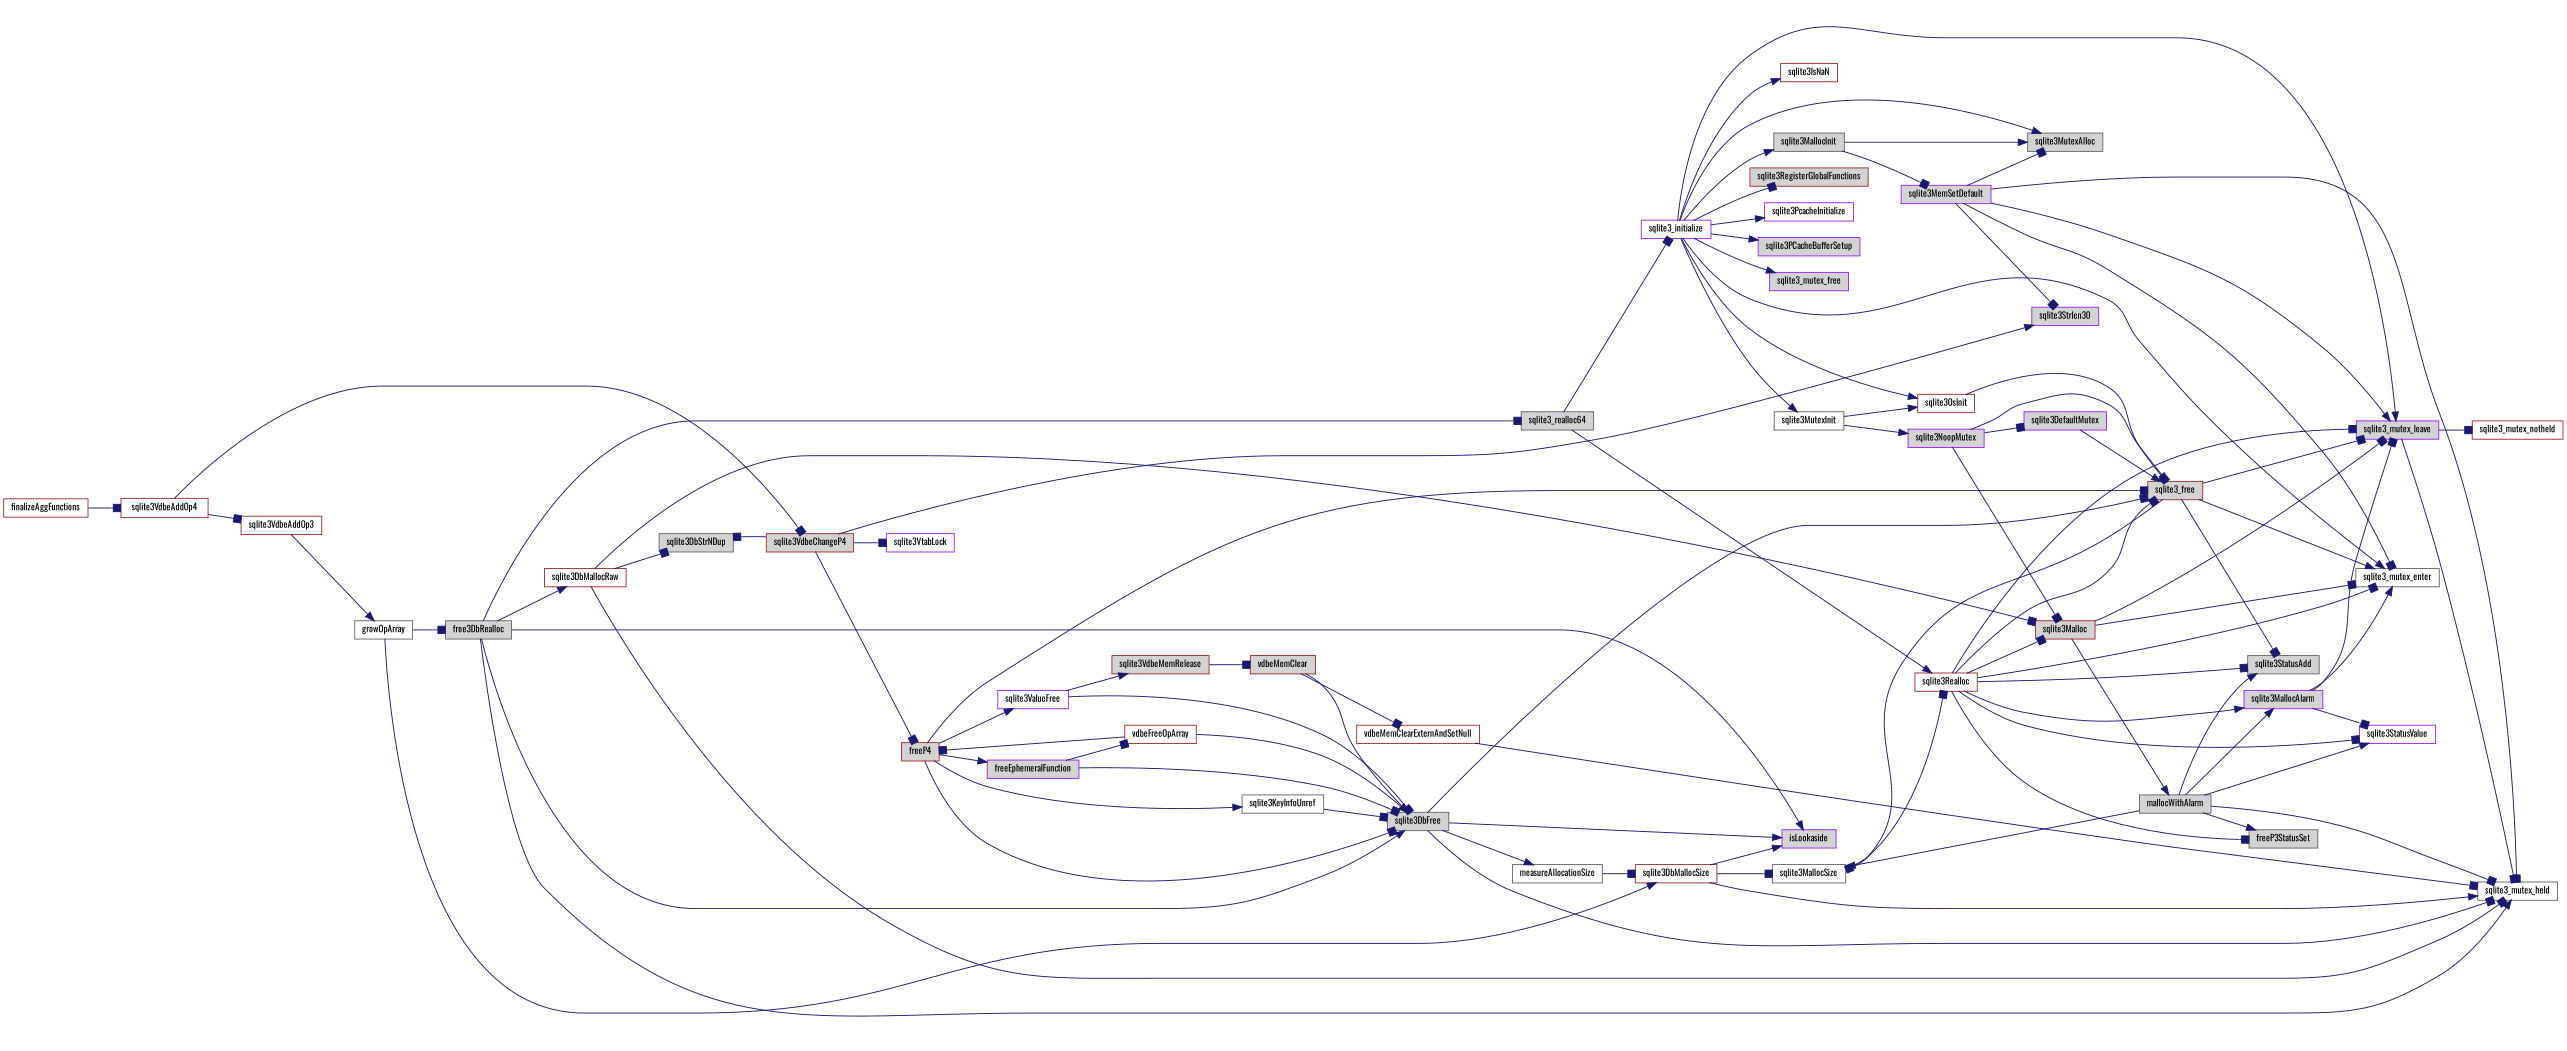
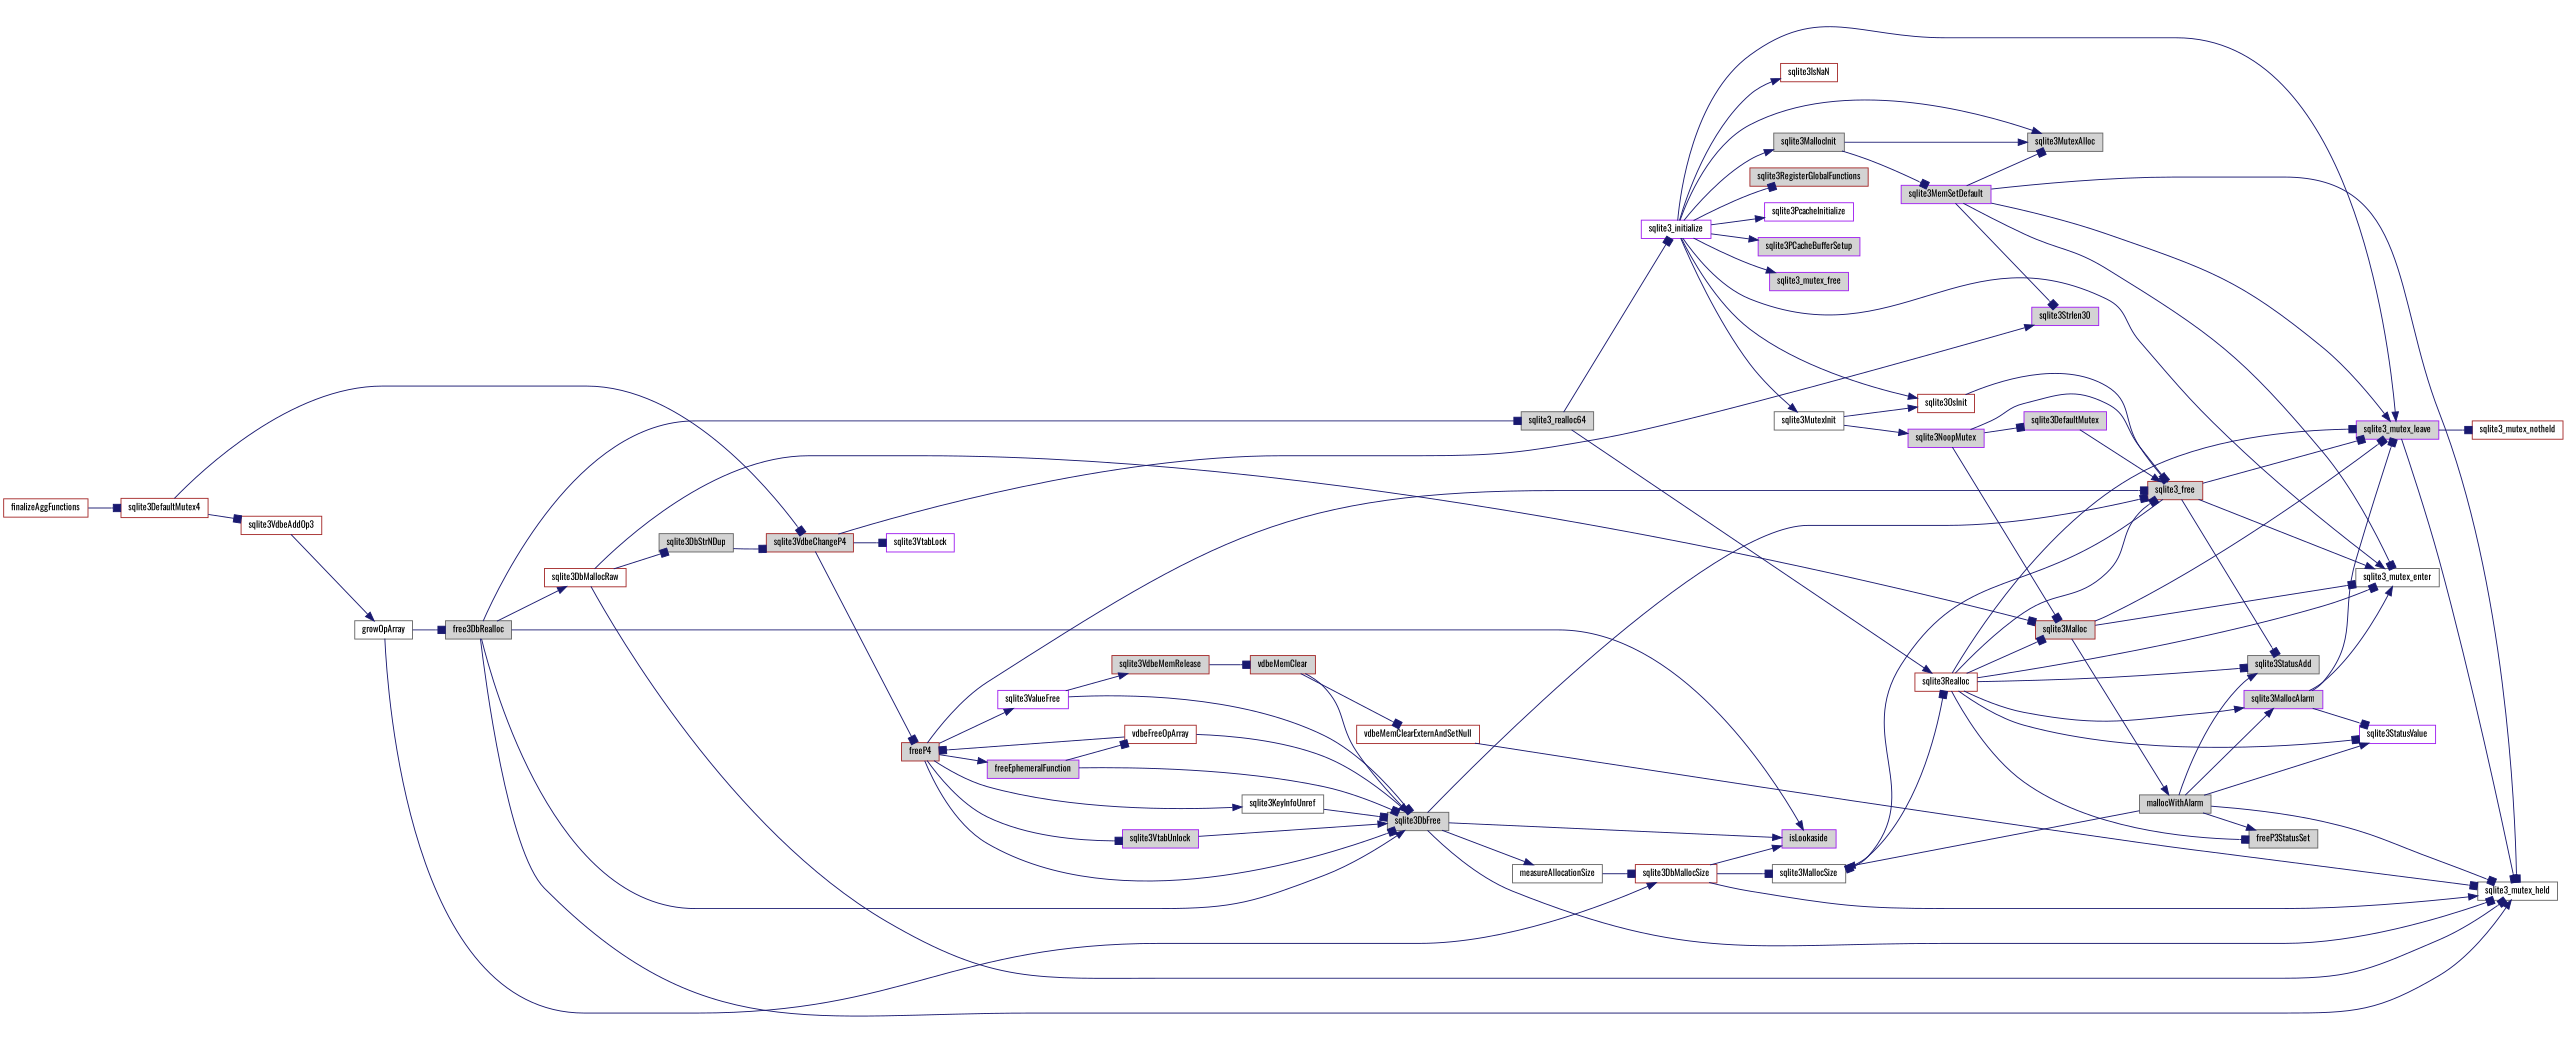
(165, 508) -> (165, 508)
(754, 537) -> (745, 549)
none -> (1160, 839)
